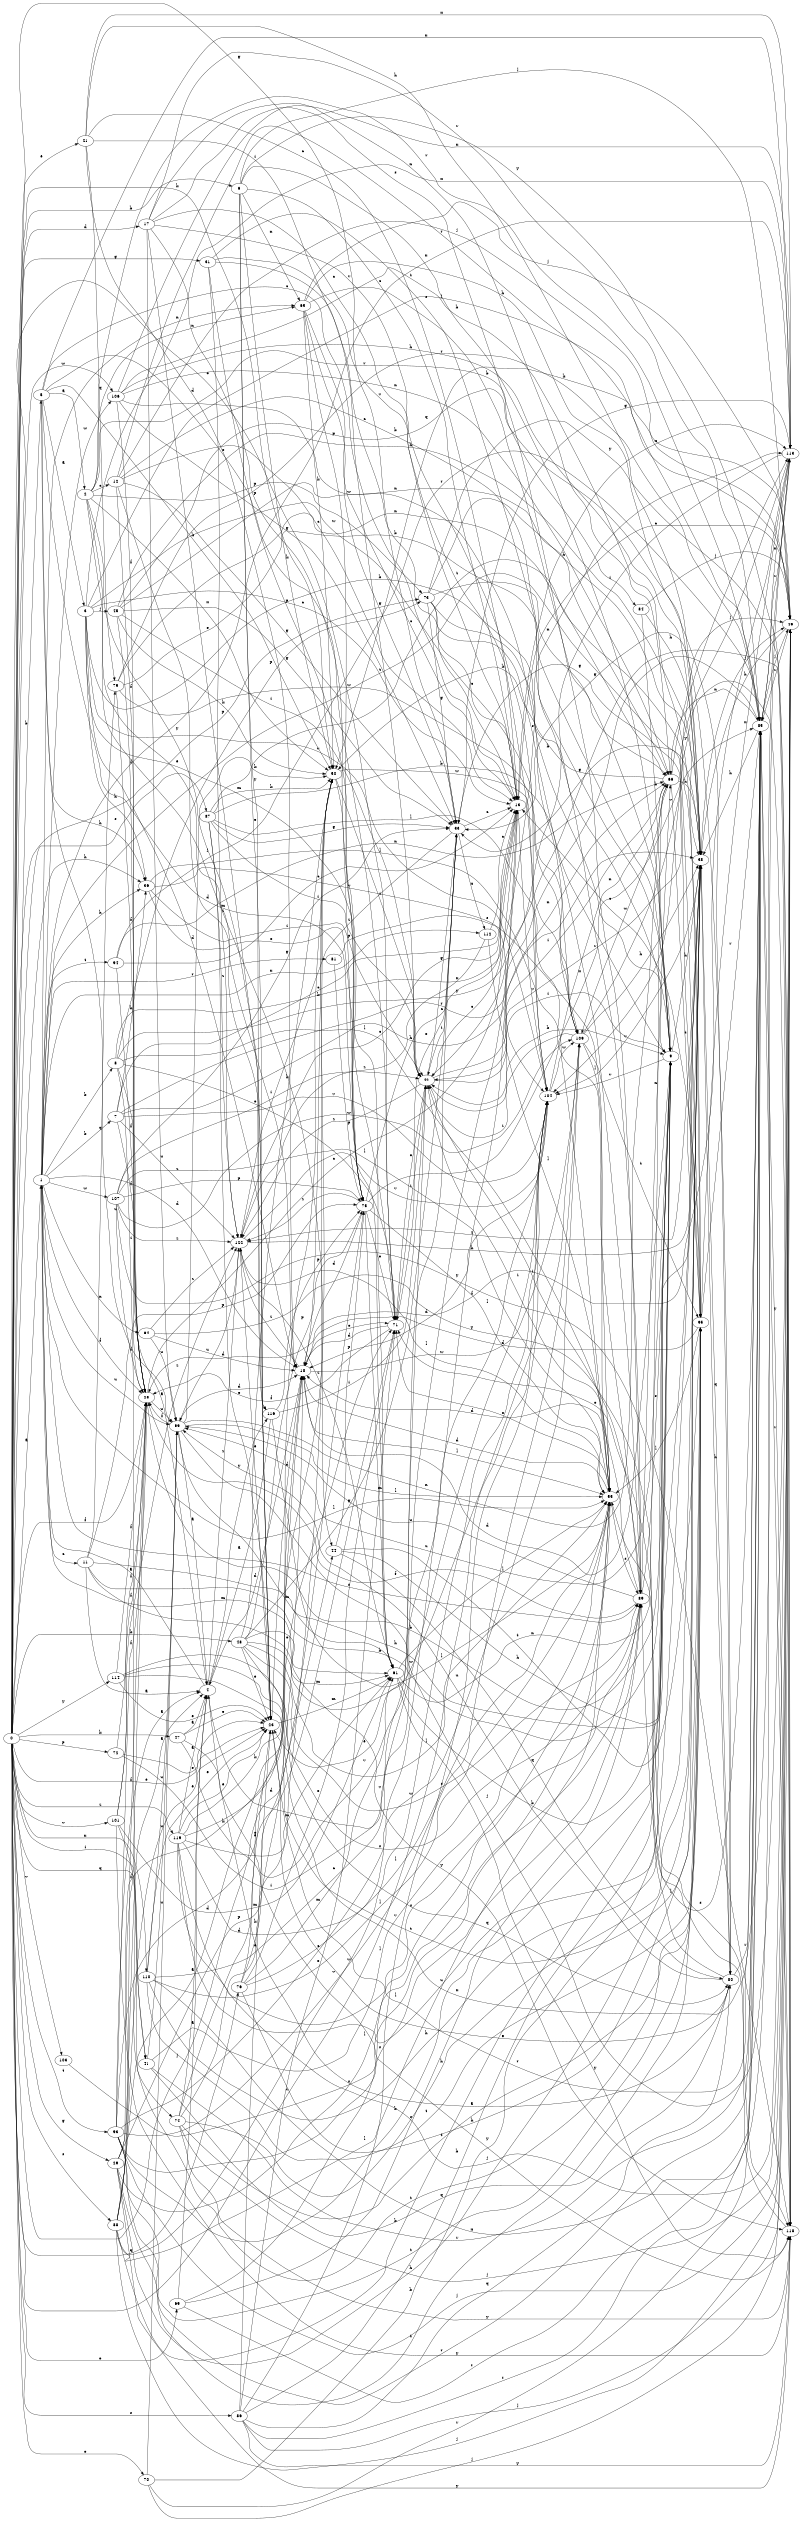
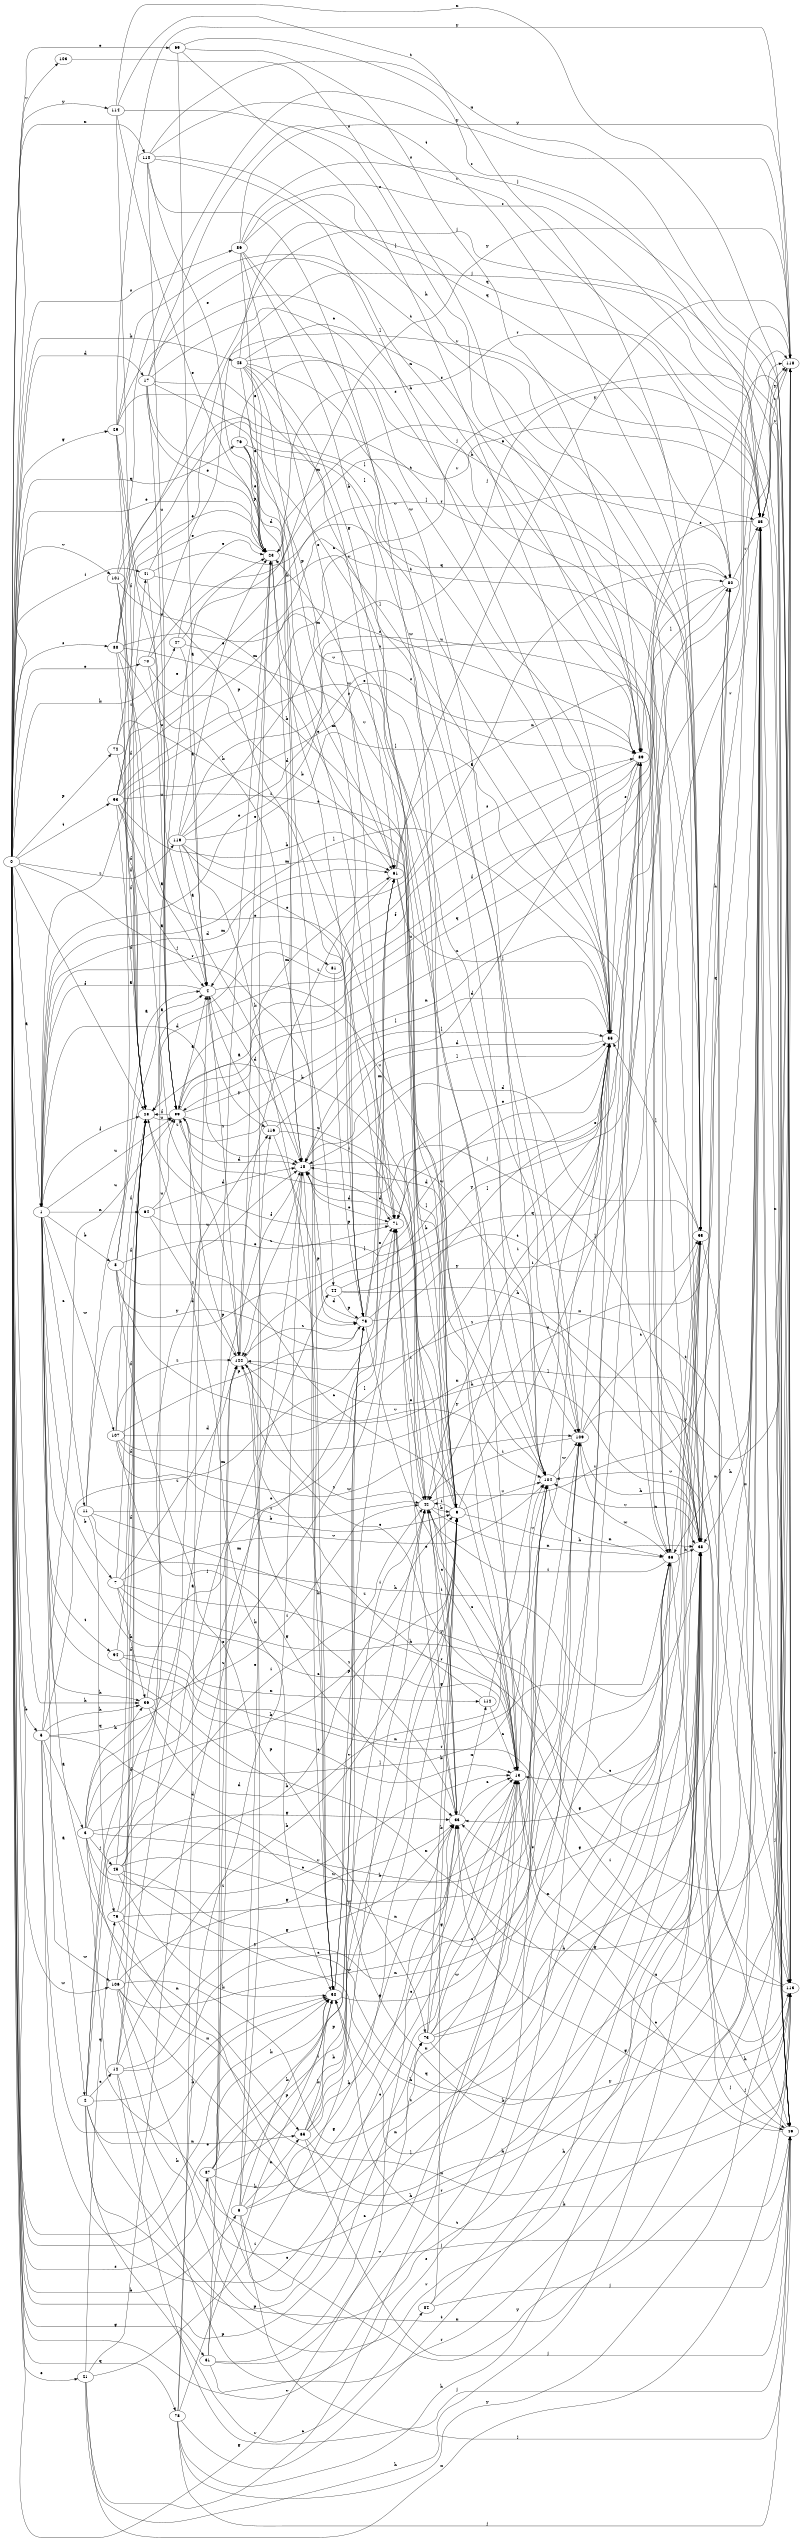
none -> (514, 892)
(660, 1343) -> (613, 1155)
(177, 2121) -> (177, 2416)
